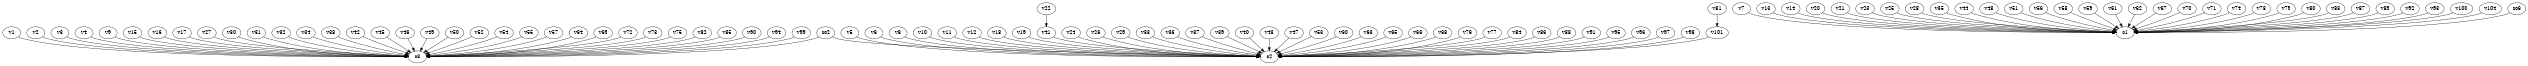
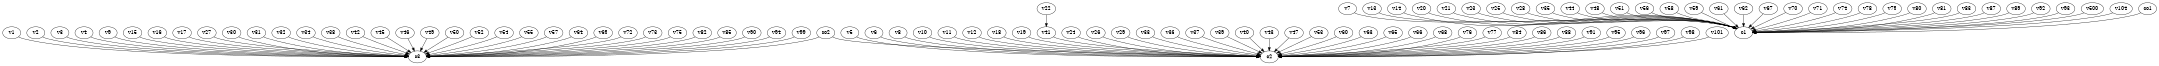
(2462, 9) -> (2092, 9)
(2517, 9) -> (2148, 9)
(1717, 19) -> (1846, 29)
